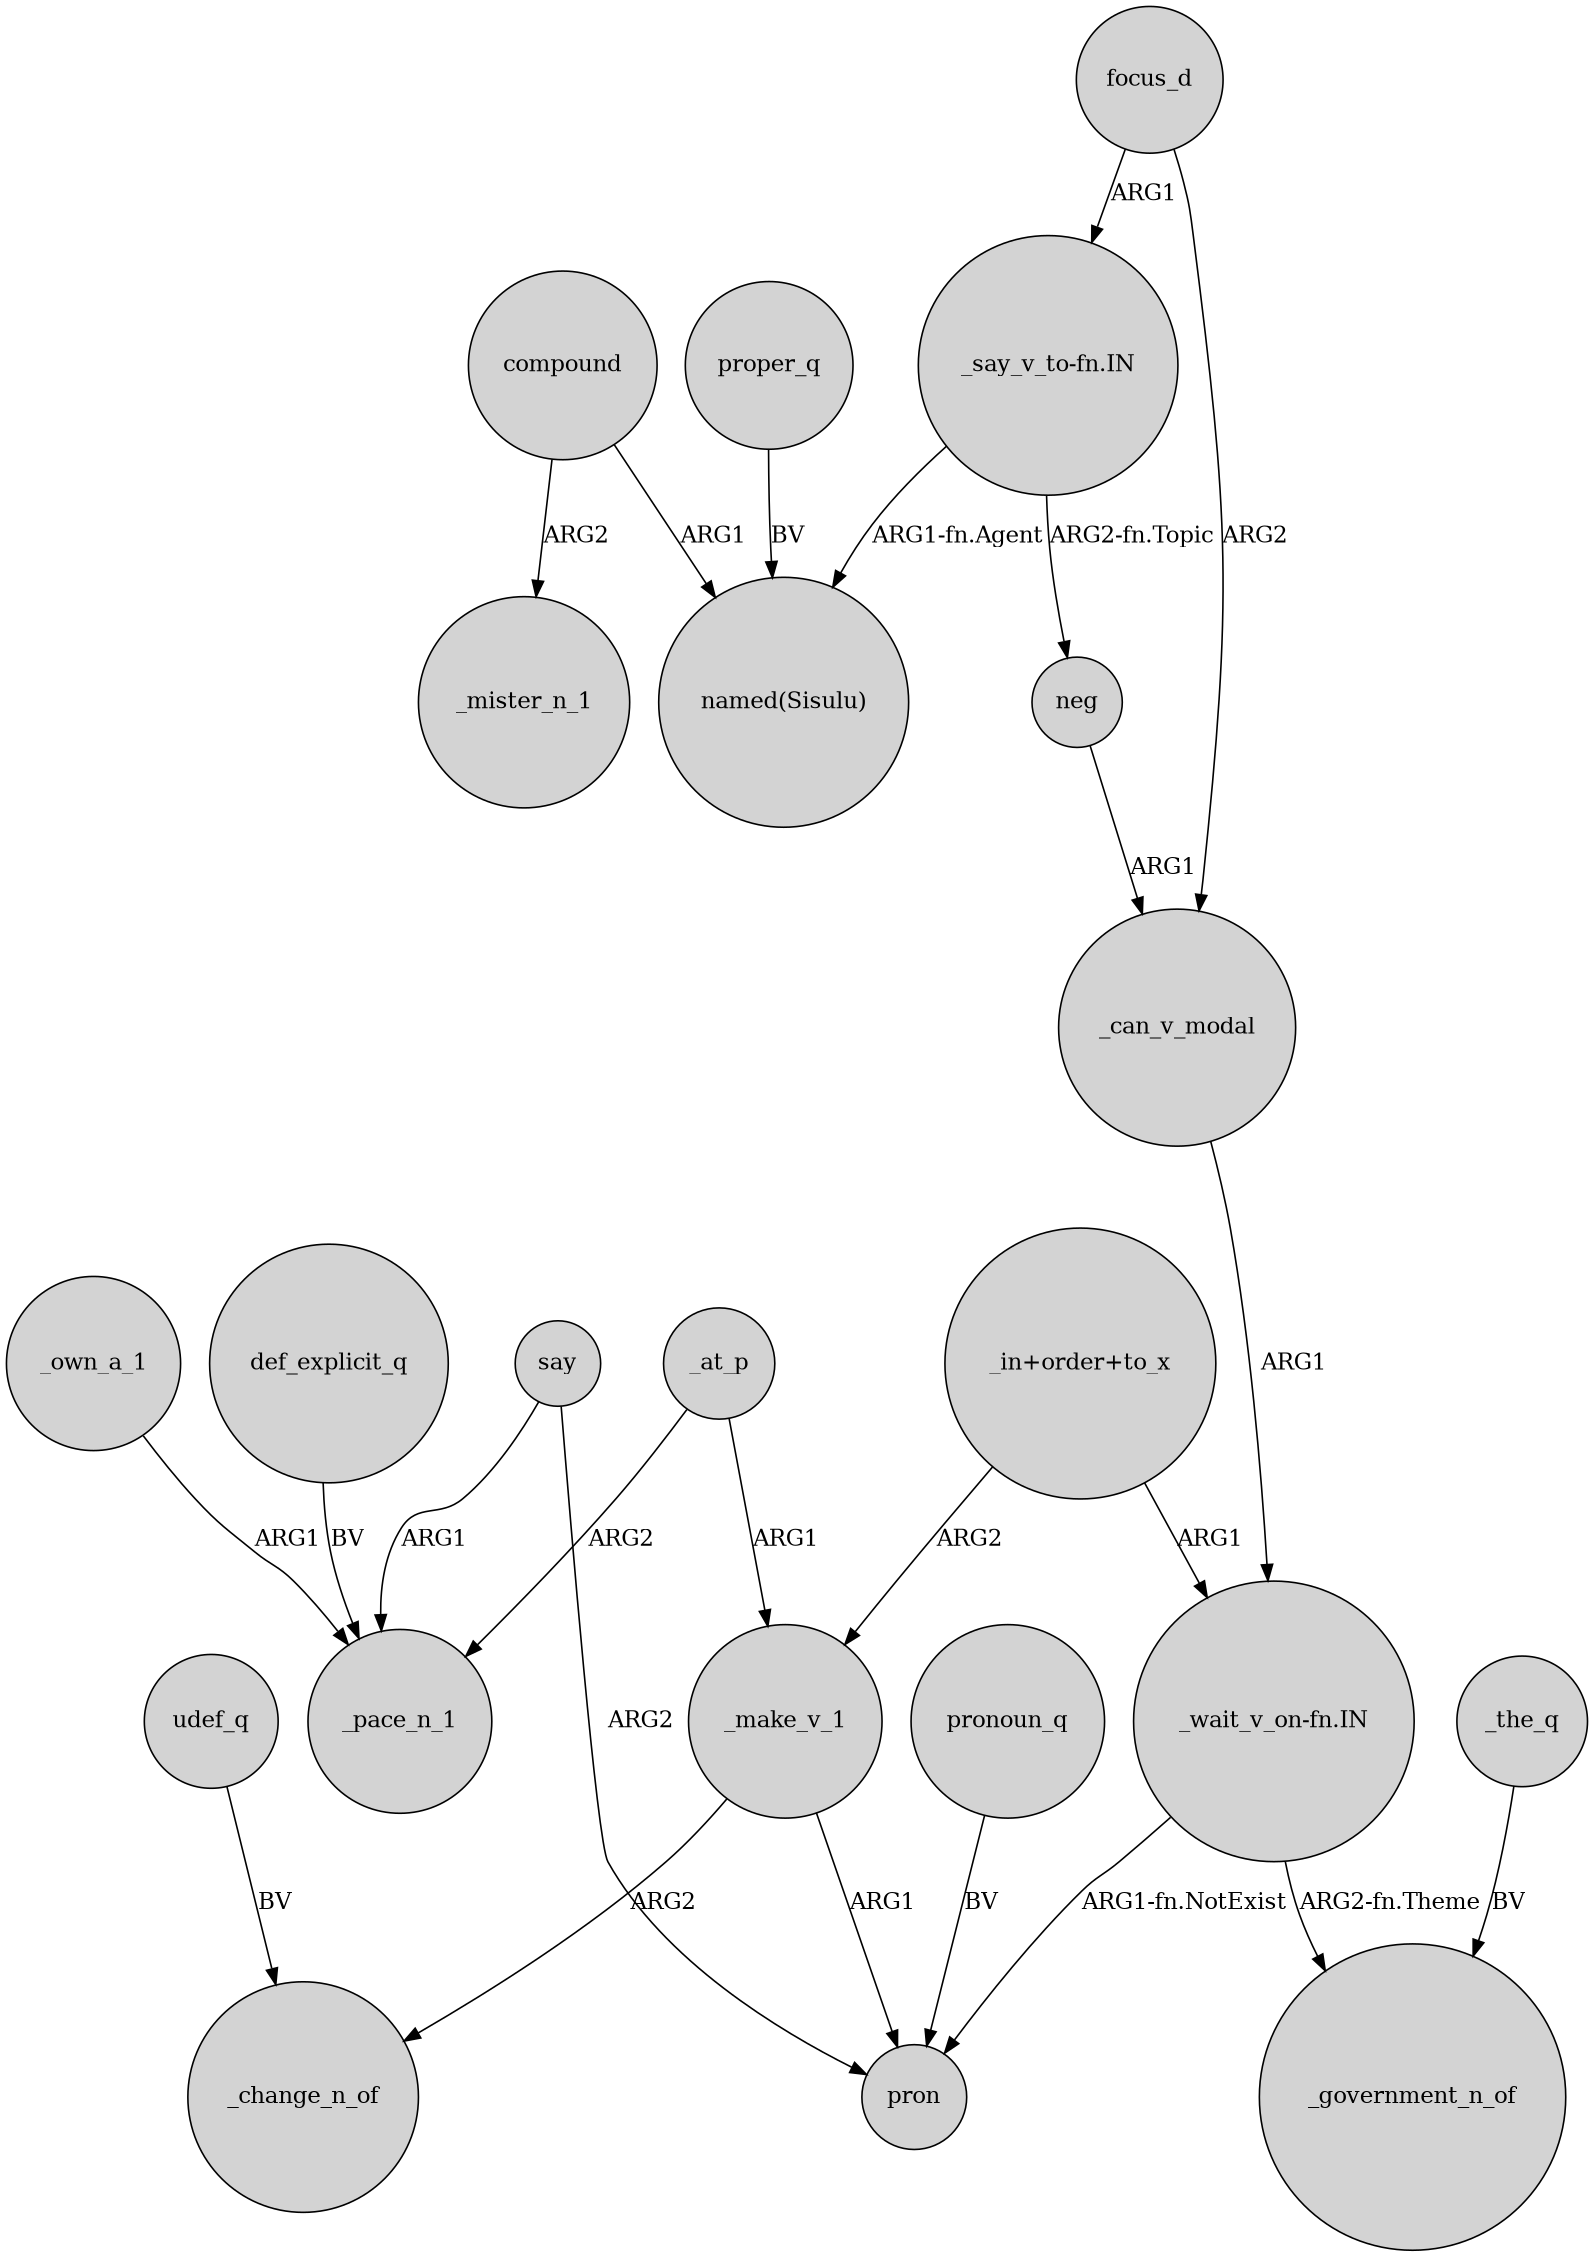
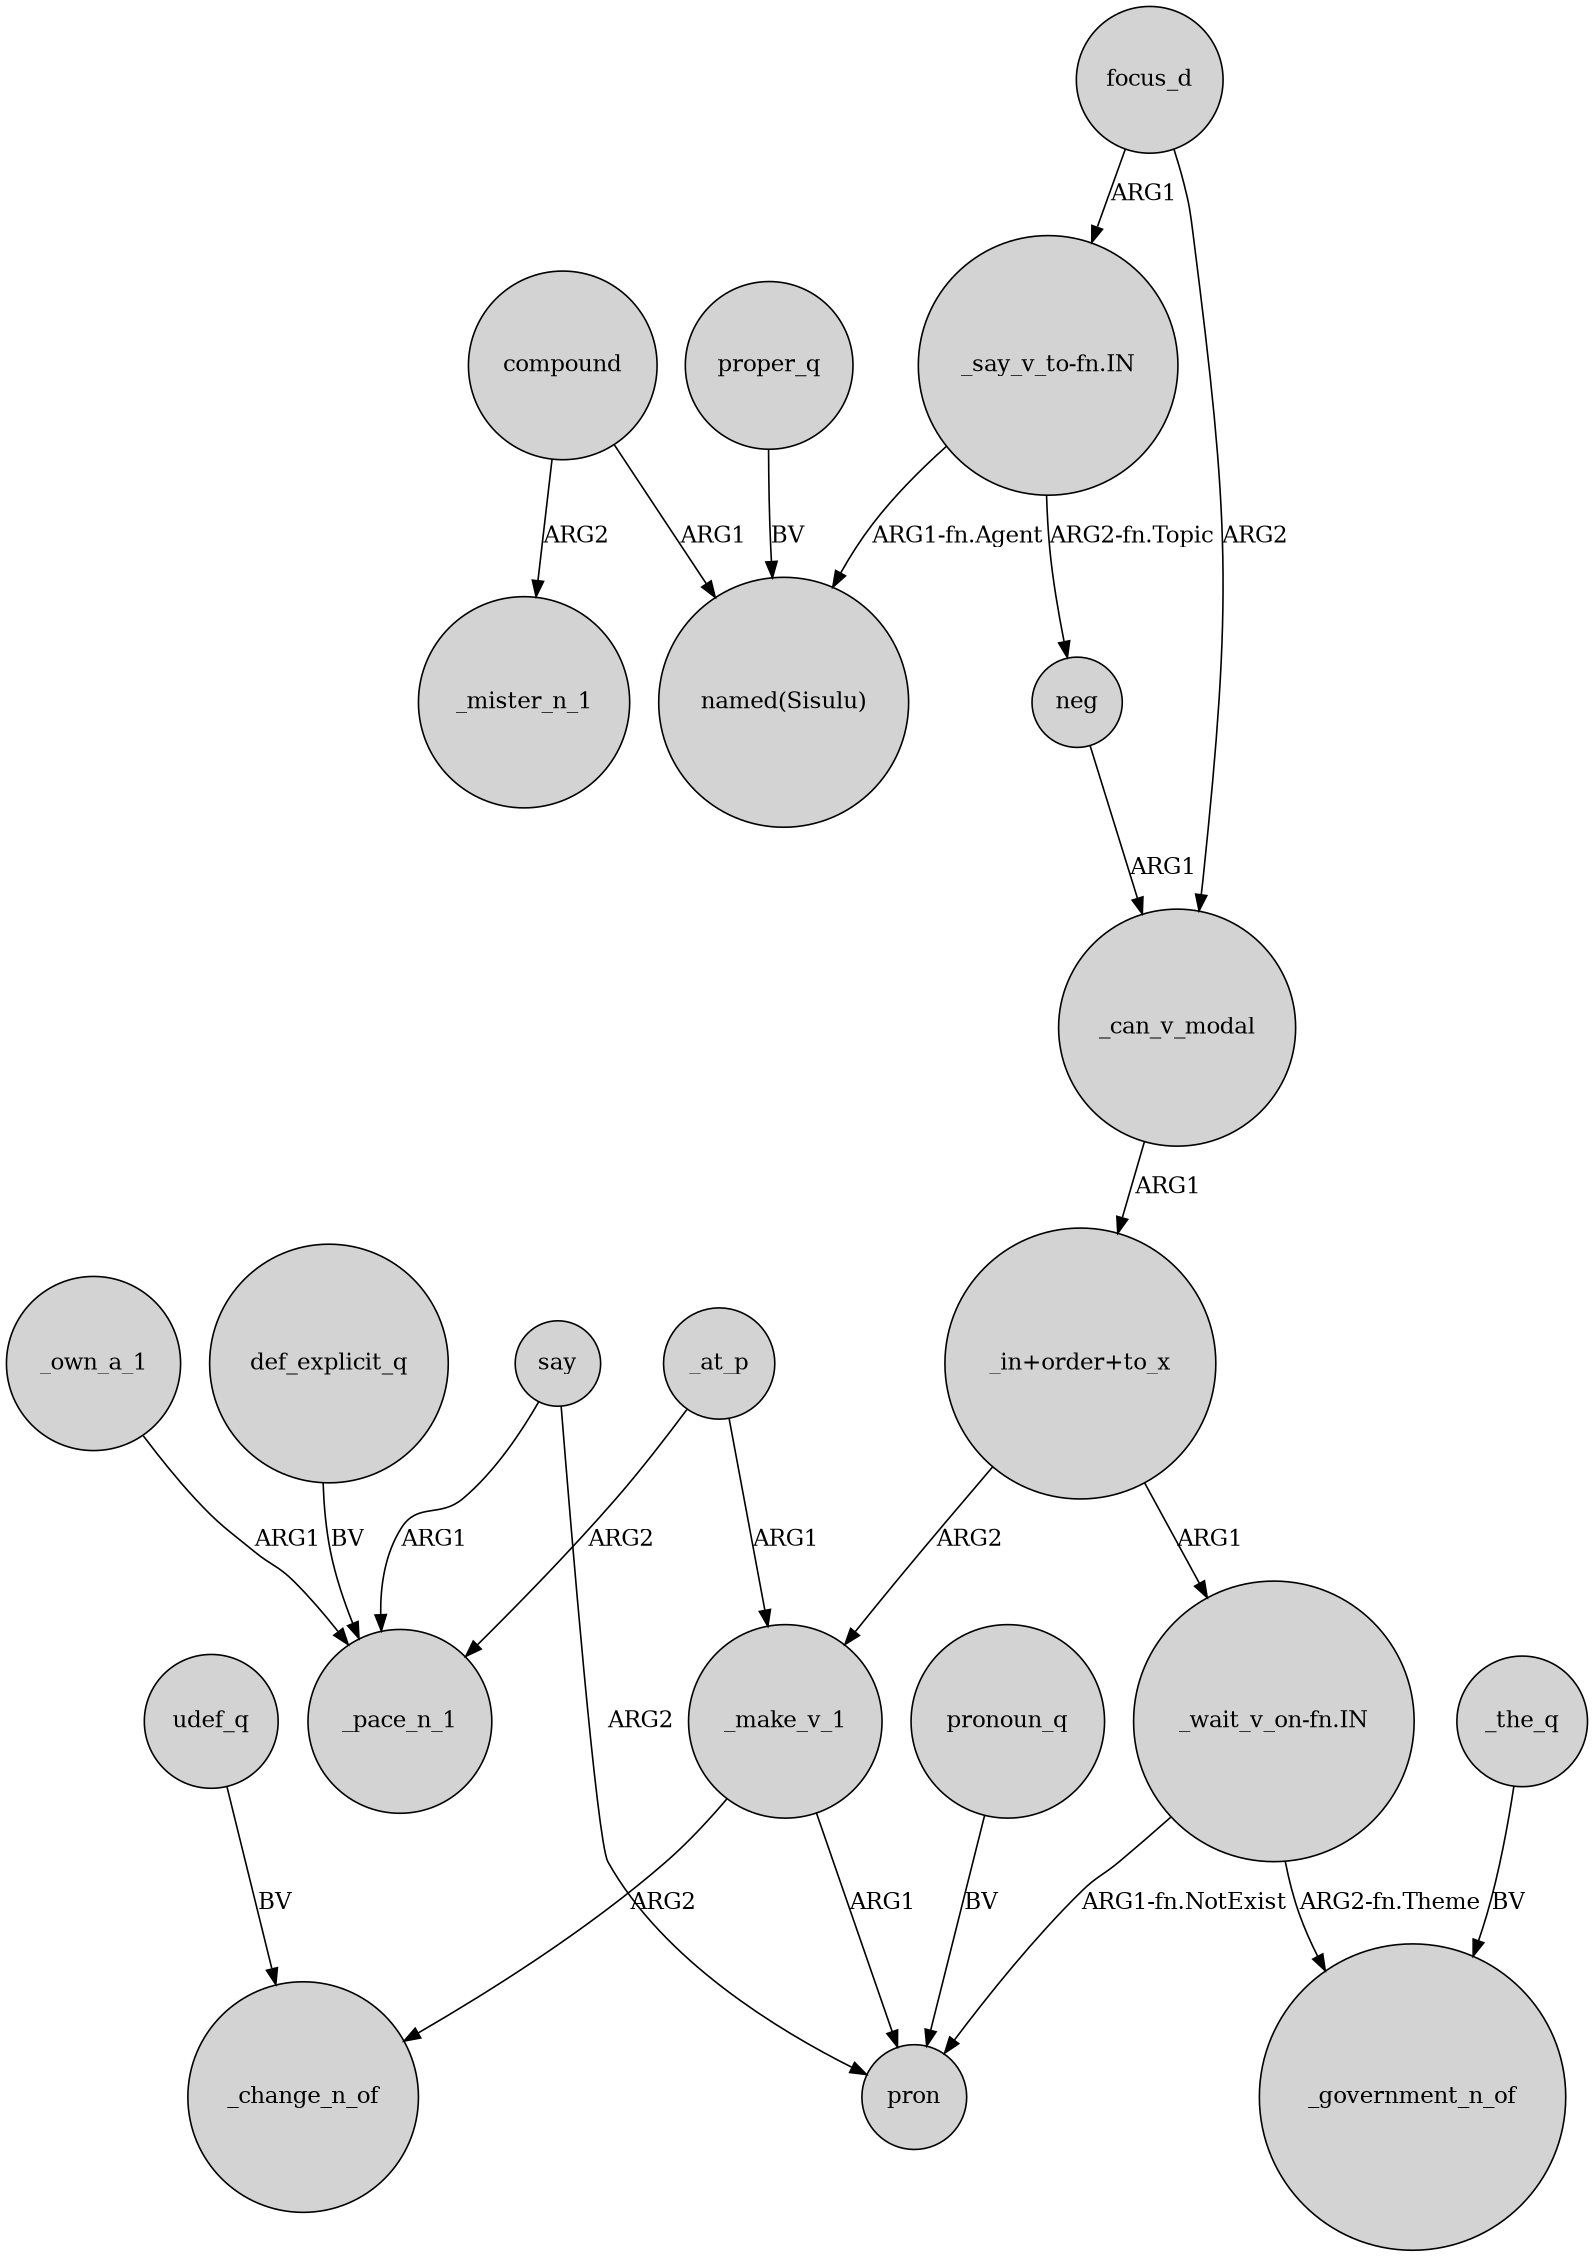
(1248, 1352) -> (1133, 1180)
